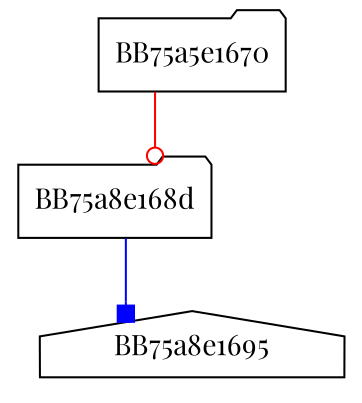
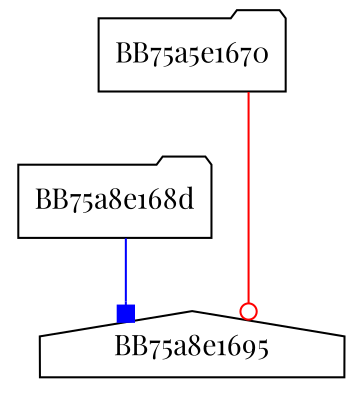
(155, 120) -> (249, 198)
